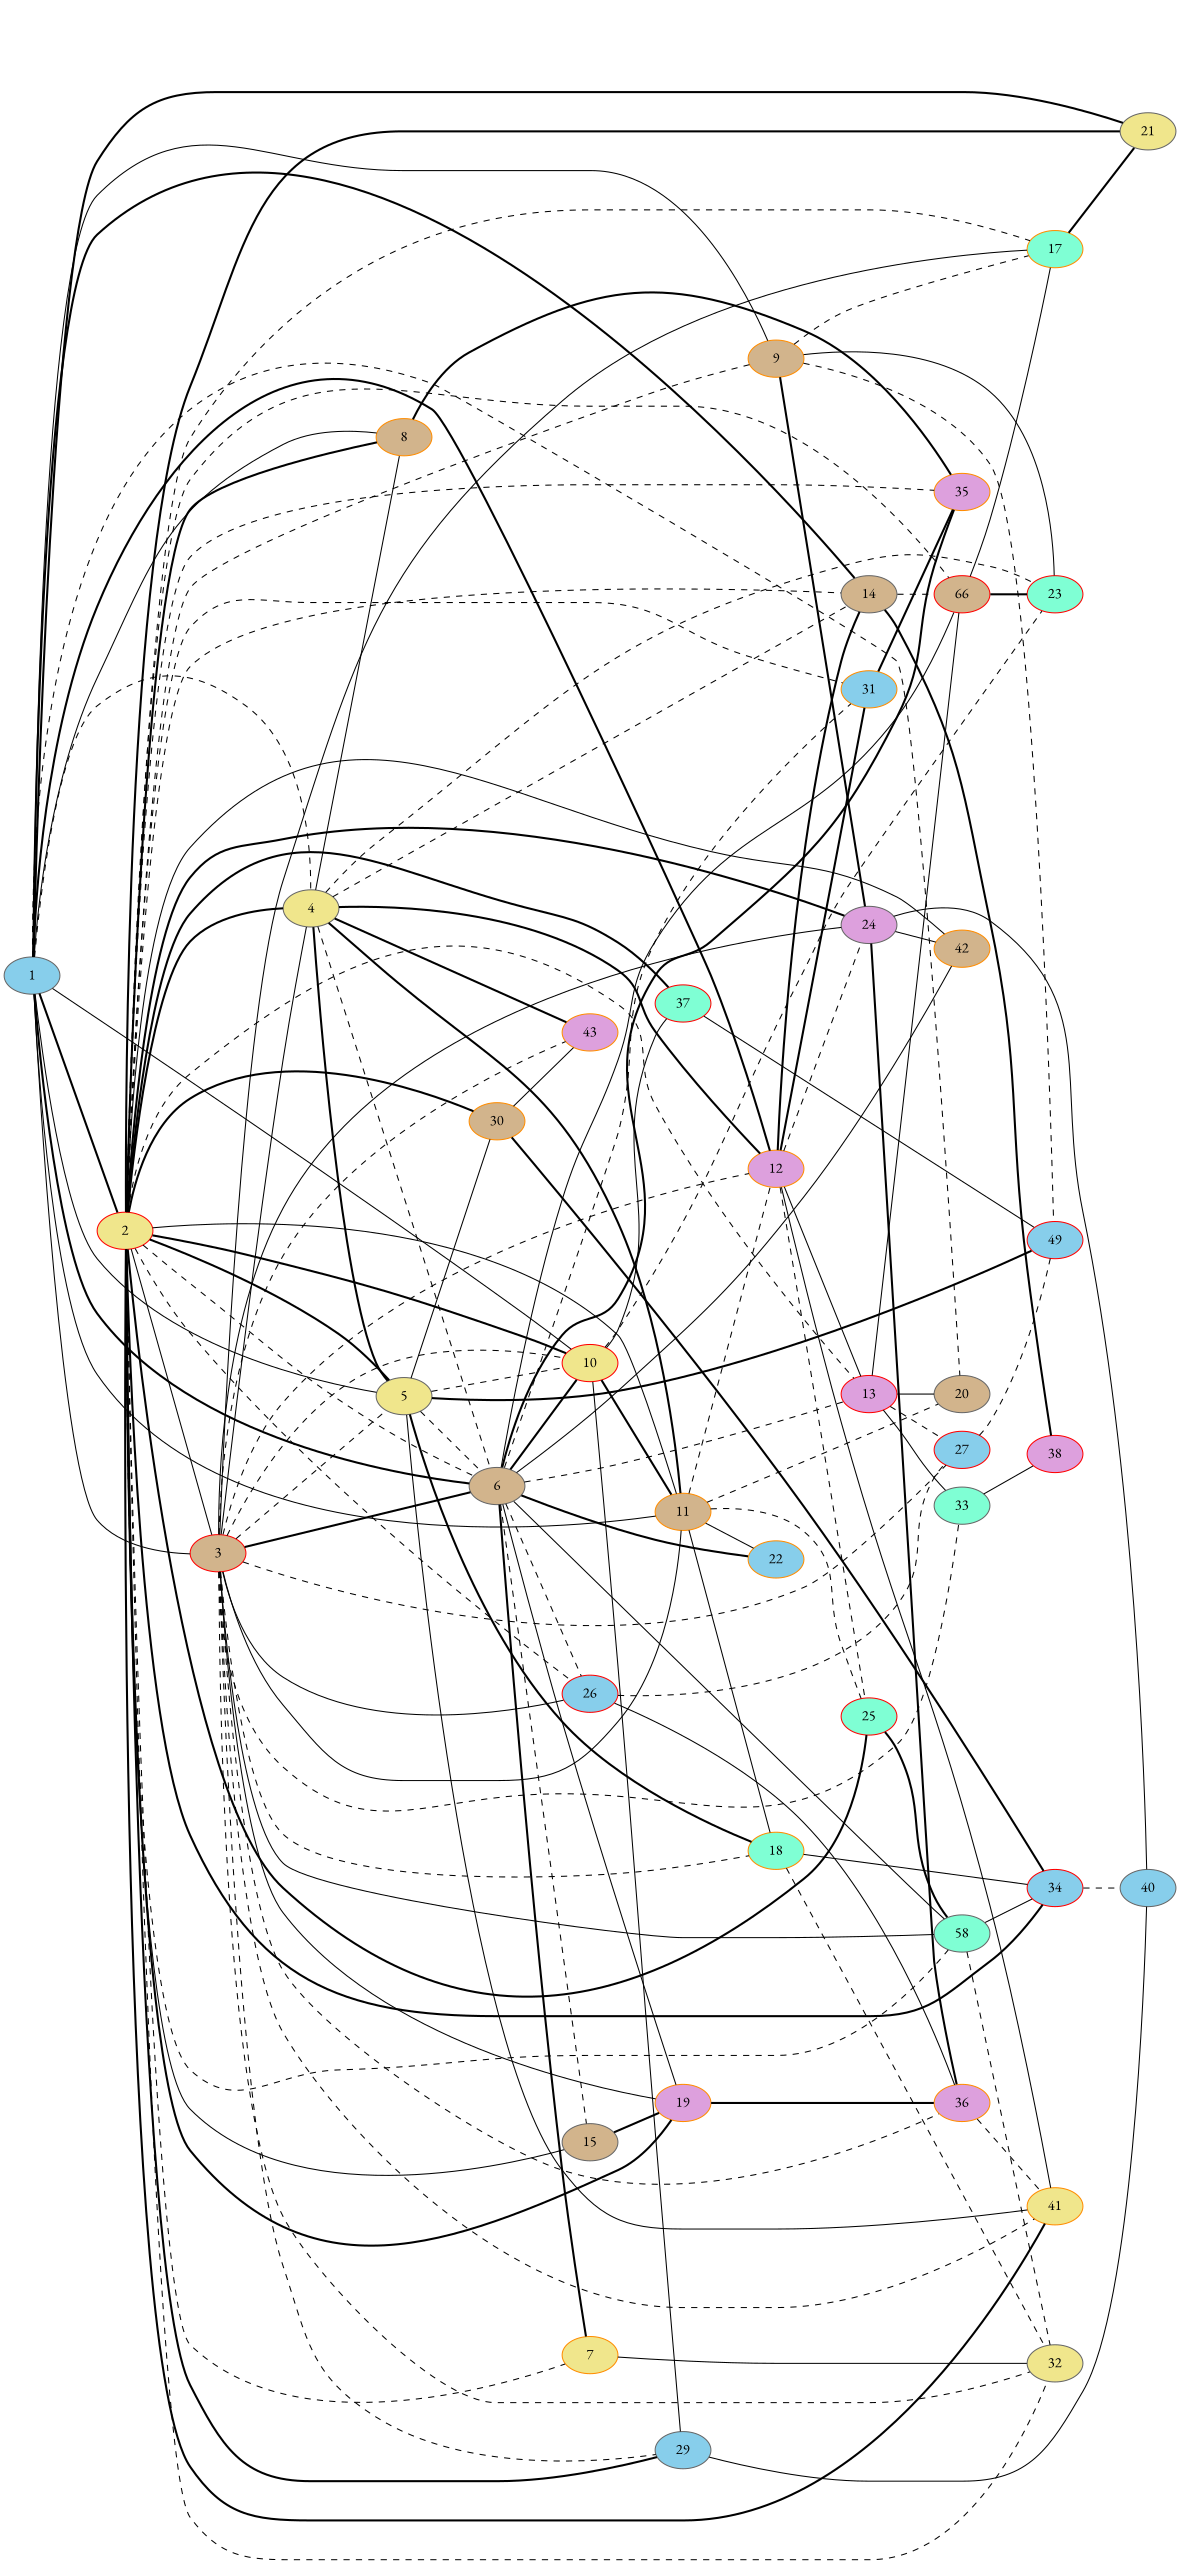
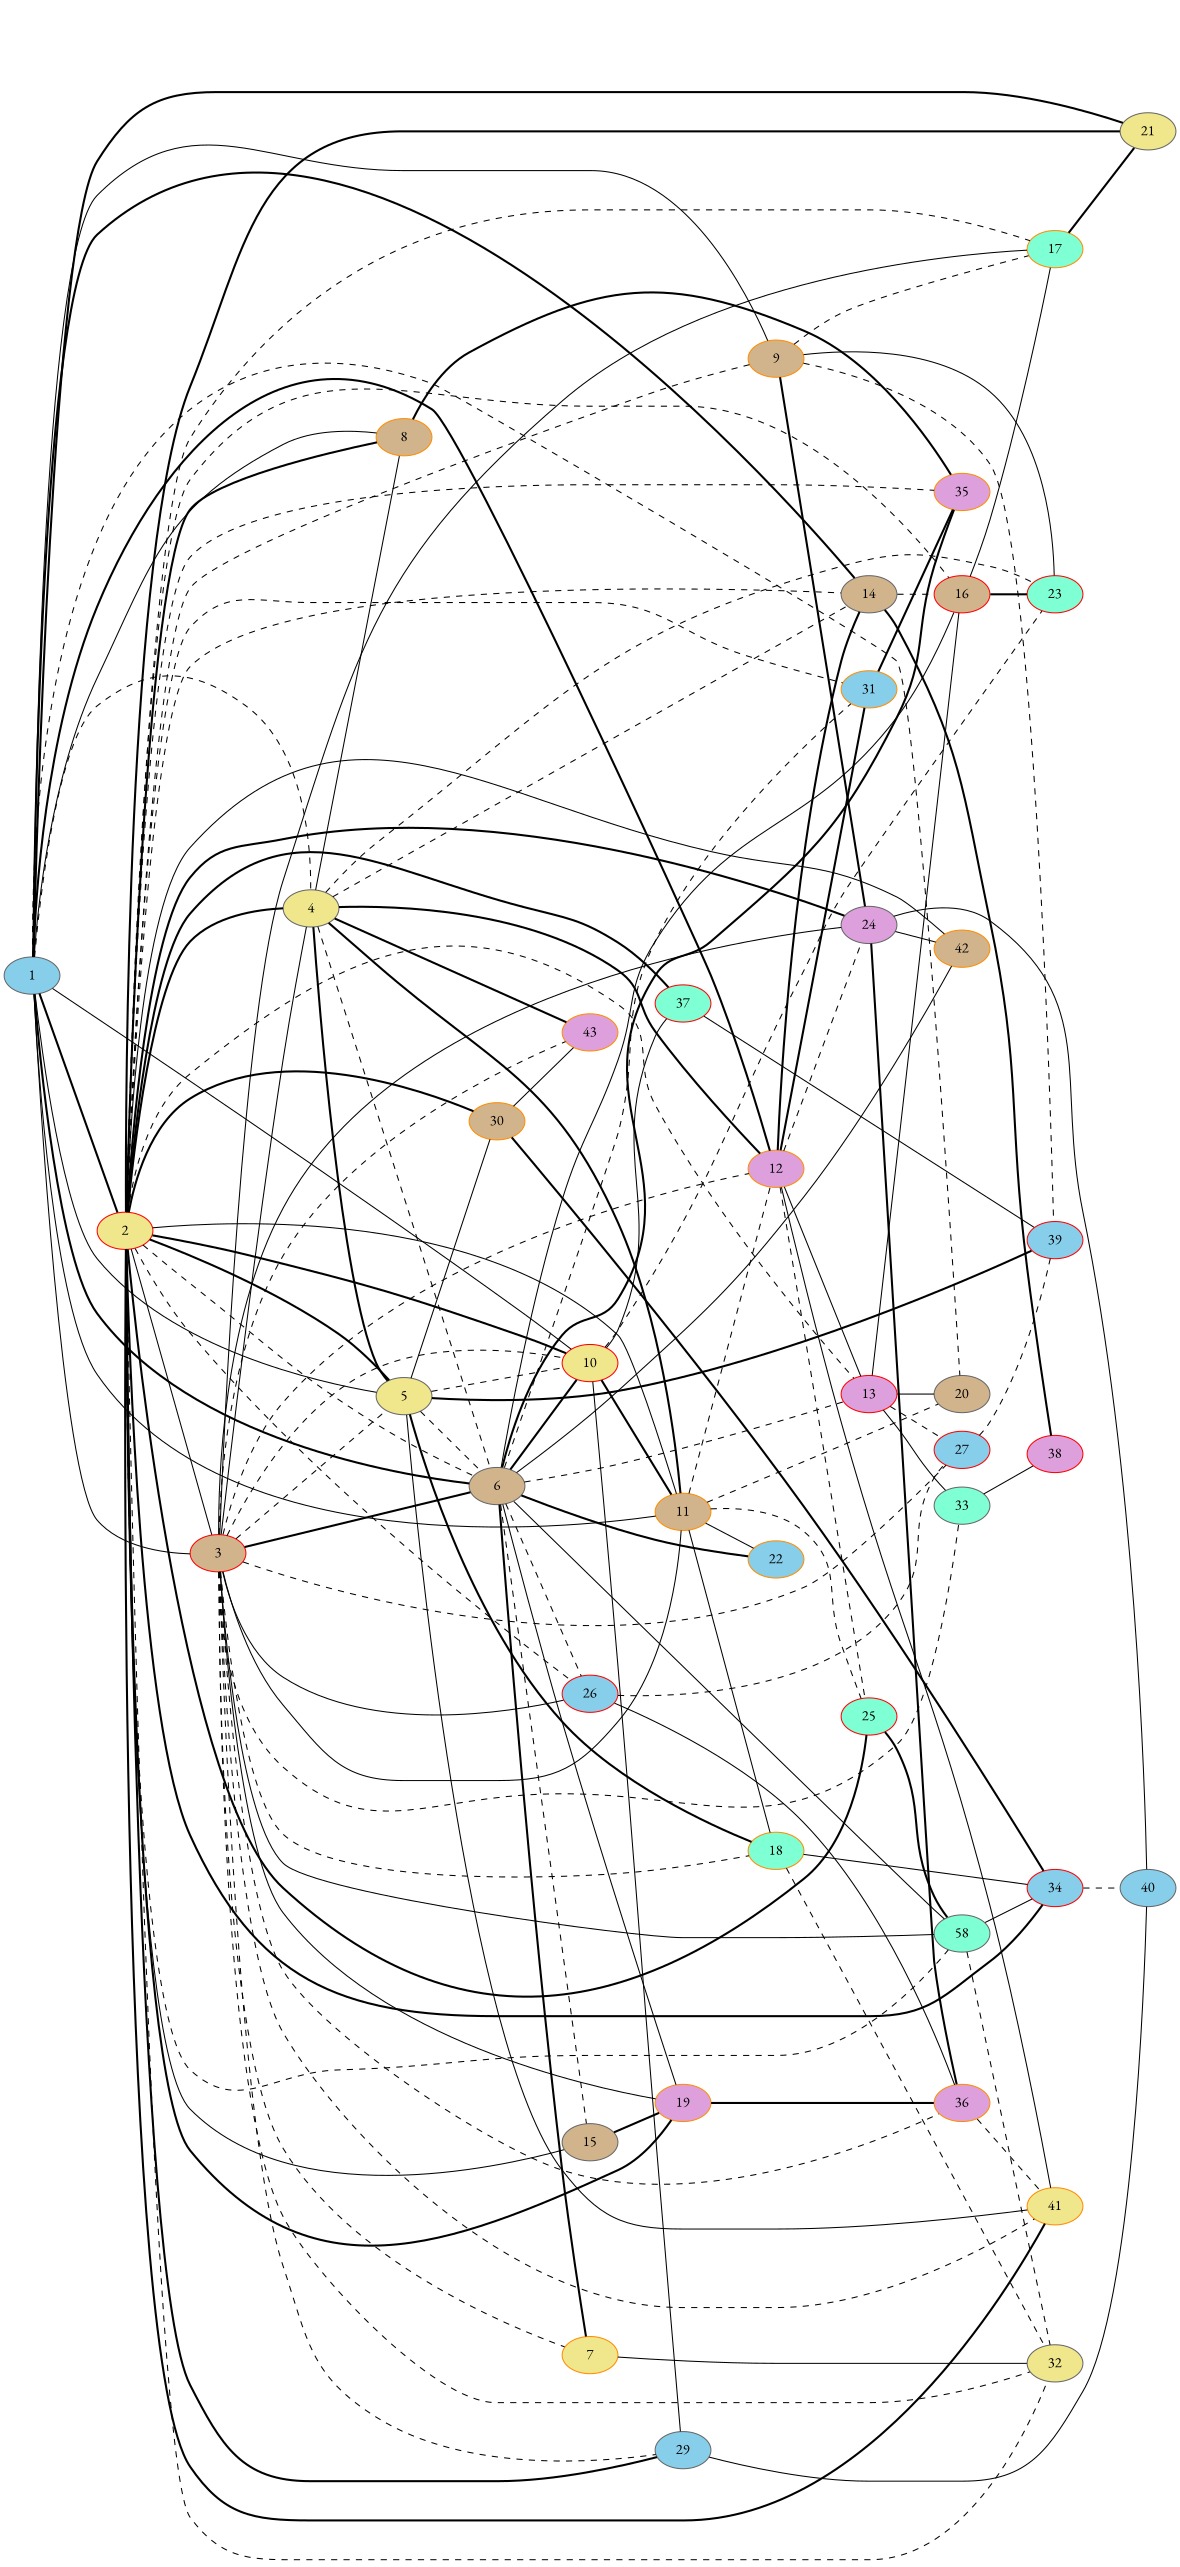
(962, 594) -> (962, 594)
(1055, 1240) -> (1055, 1240)
(164, 2181) -> (266, 2105)
